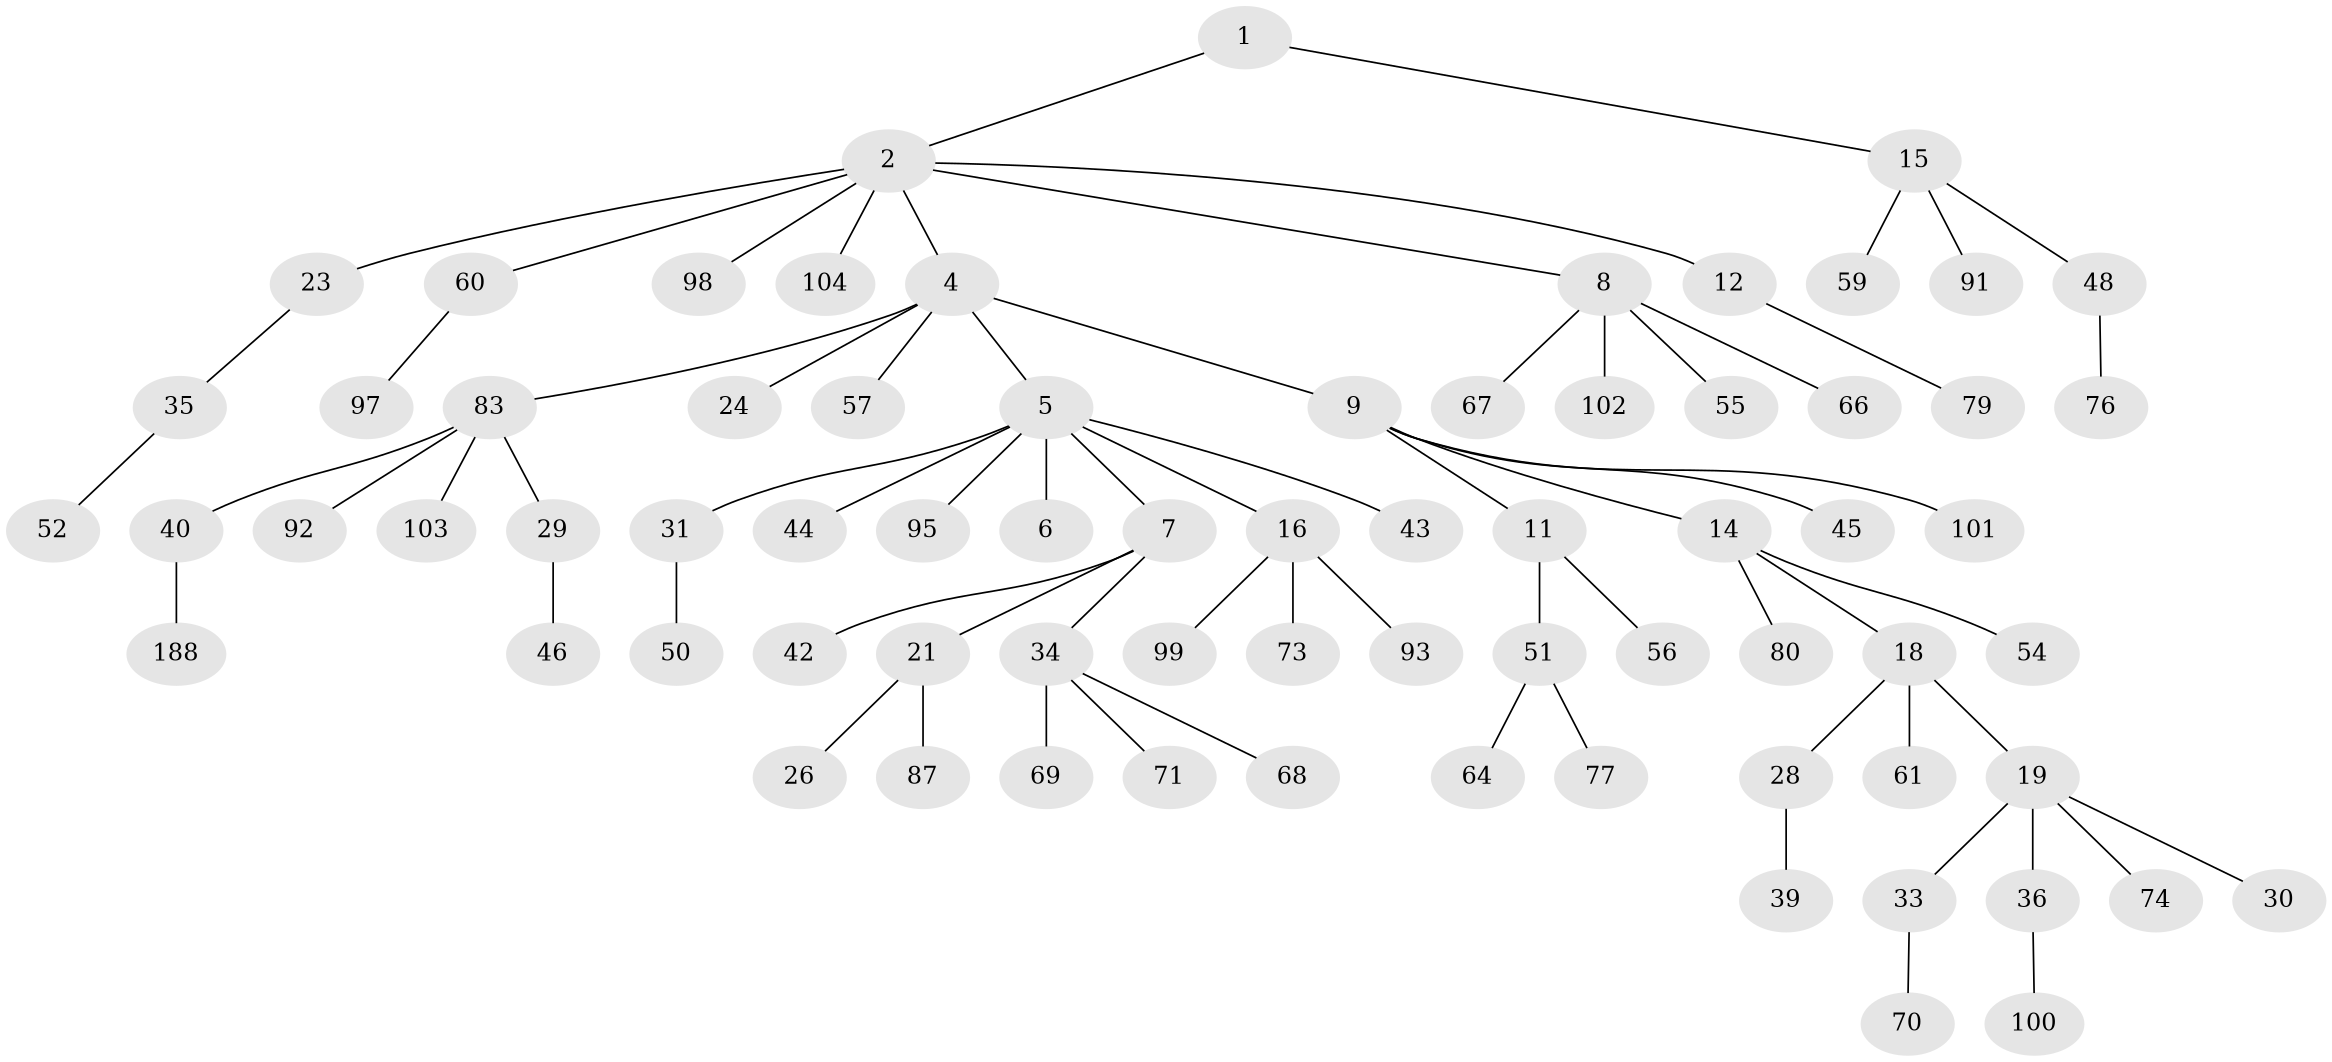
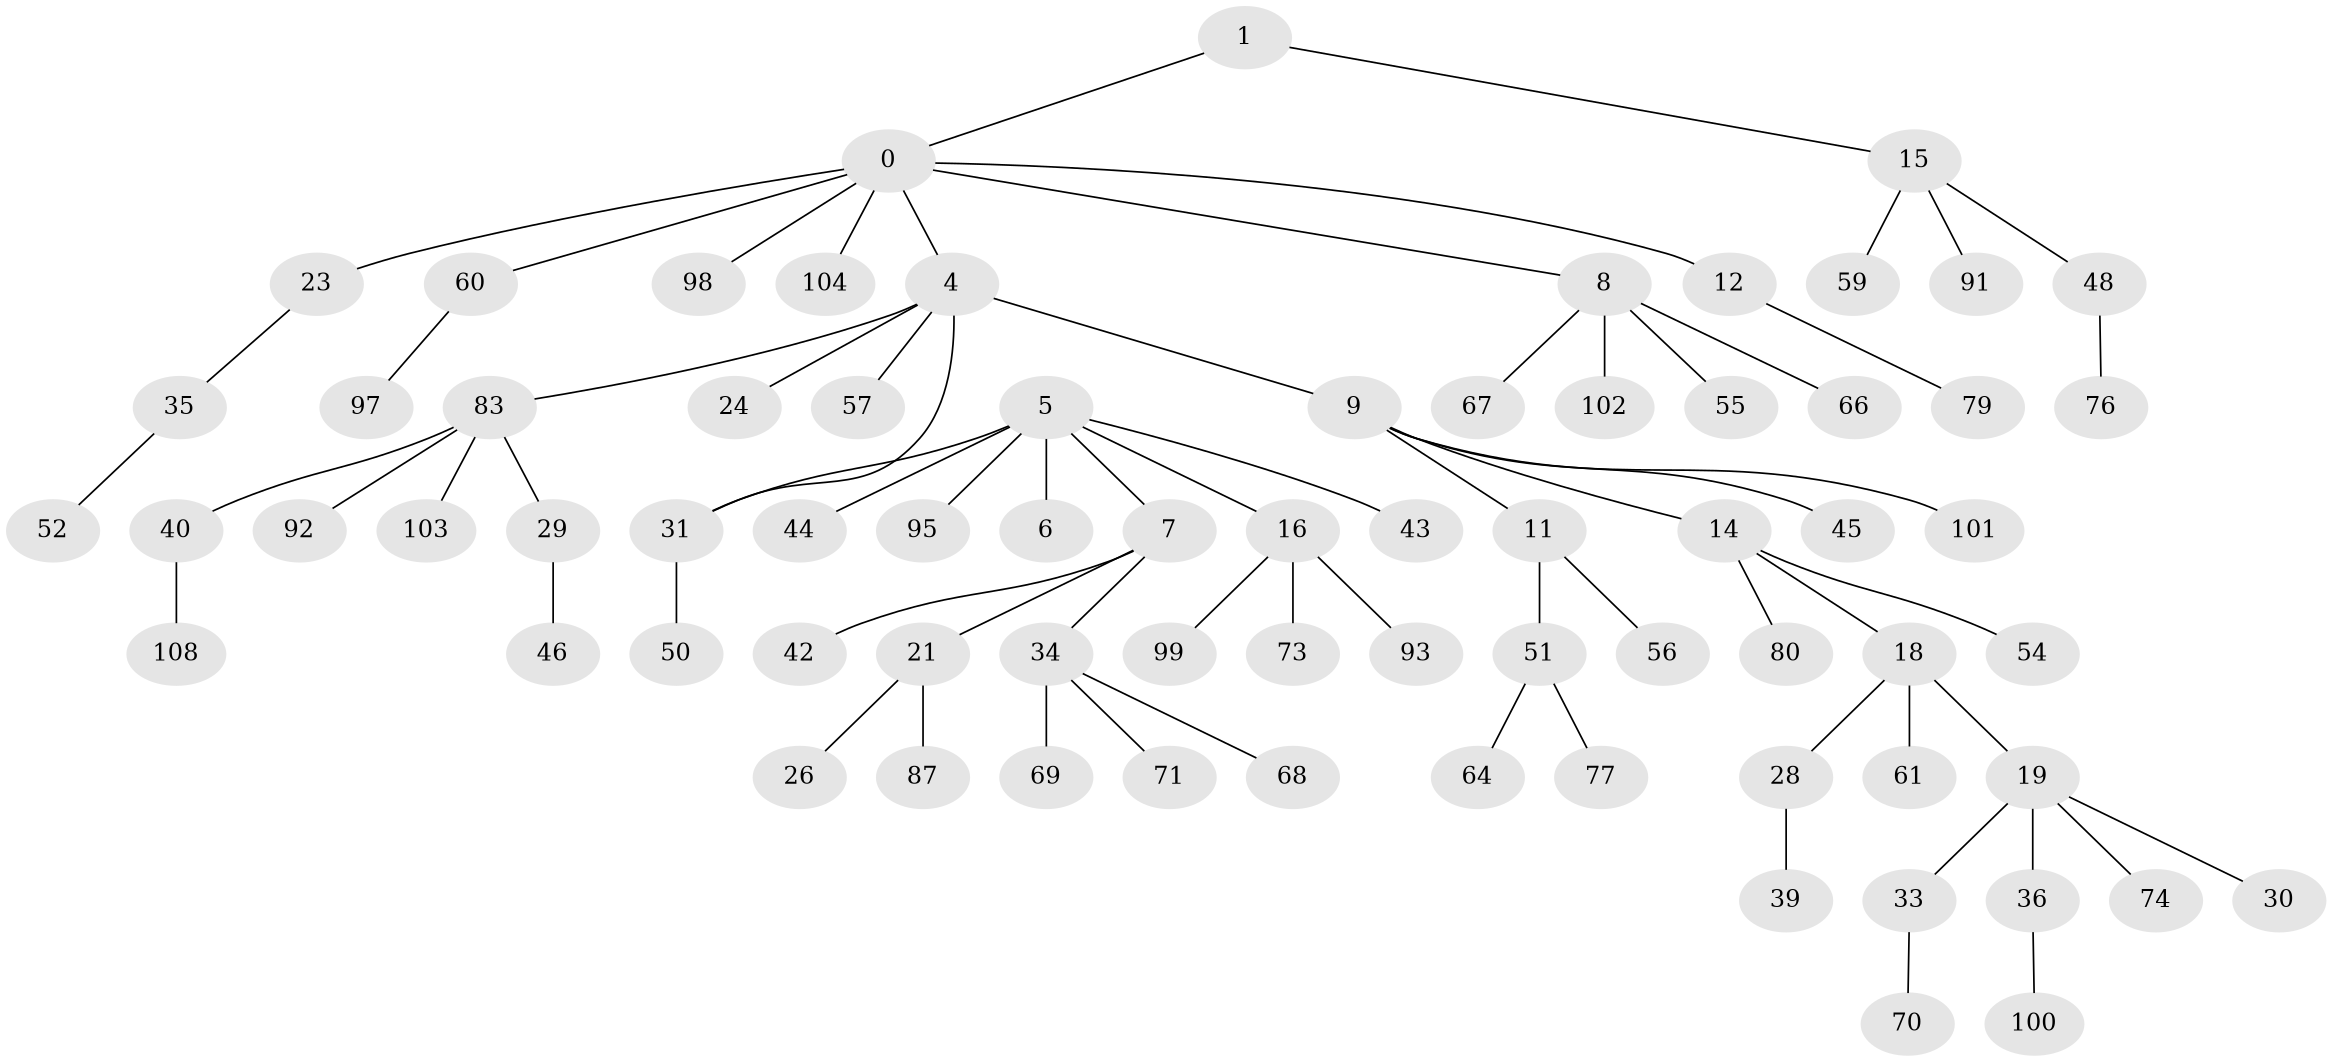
(889, 161) -> (889, 161)
(999, 346) -> (911, 446)
(176, 654) -> (176, 654)
